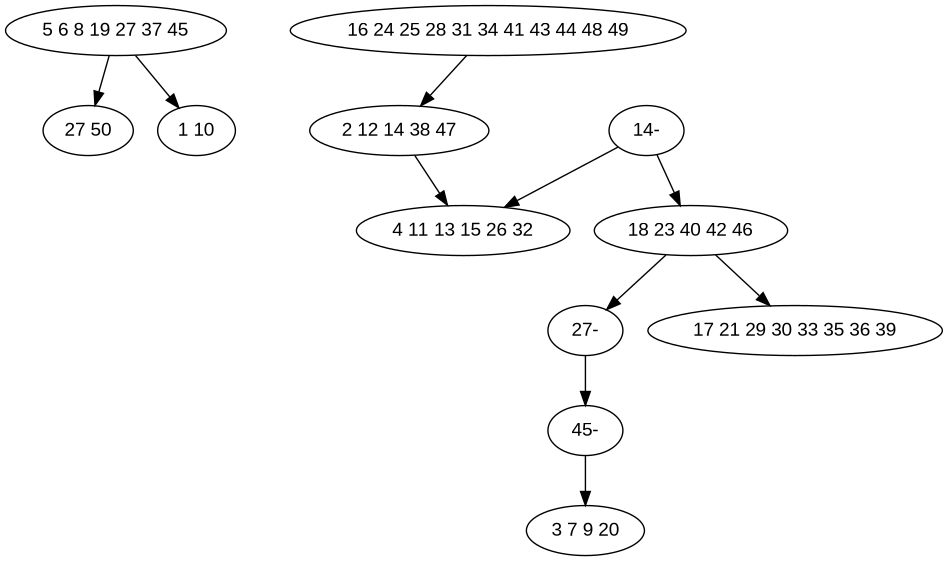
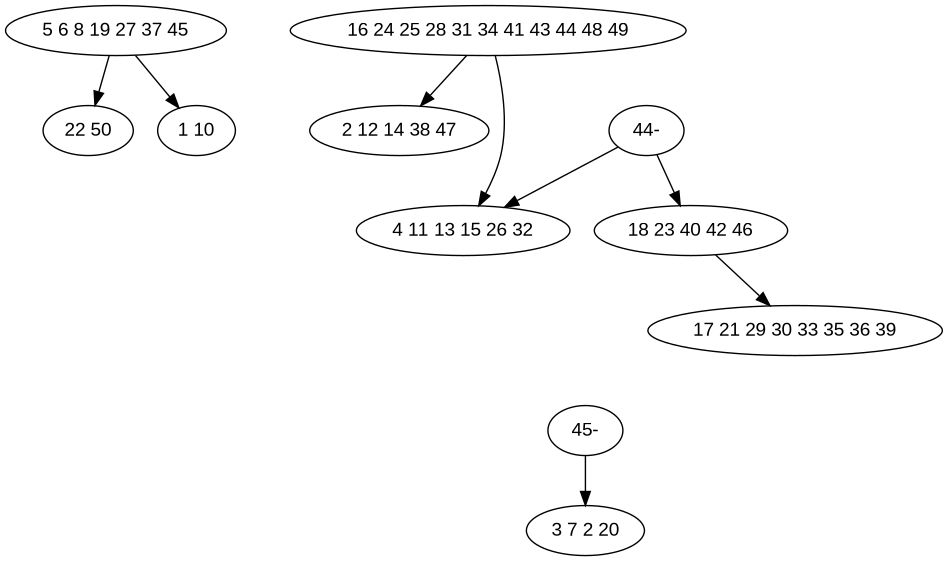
(88, 131) -> (88, 131)
(647, 131) -> (647, 131)
(427, 175) -> (504, 126)
(585, 331) -> none
(585, 531) -> (585, 531)
